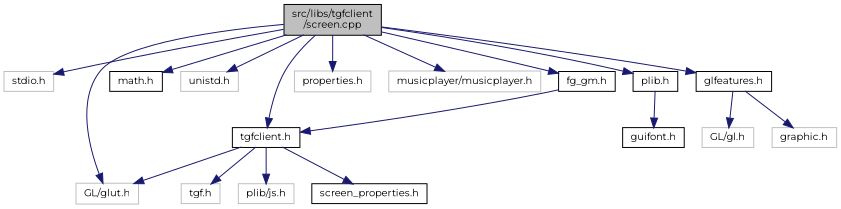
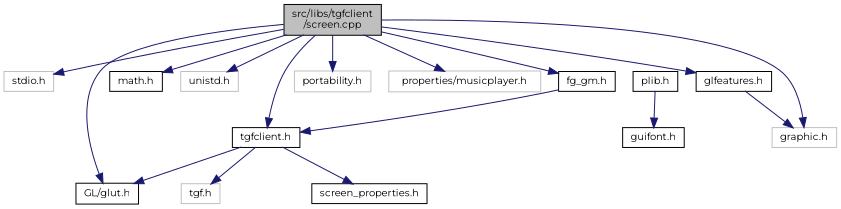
(557, 57) -> (611, 29)
(333, 81) -> (333, 81)
(465, 81) -> (465, 81)
(728, 138) -> none
(107, 194) -> (107, 194)
(266, 194) -> none
